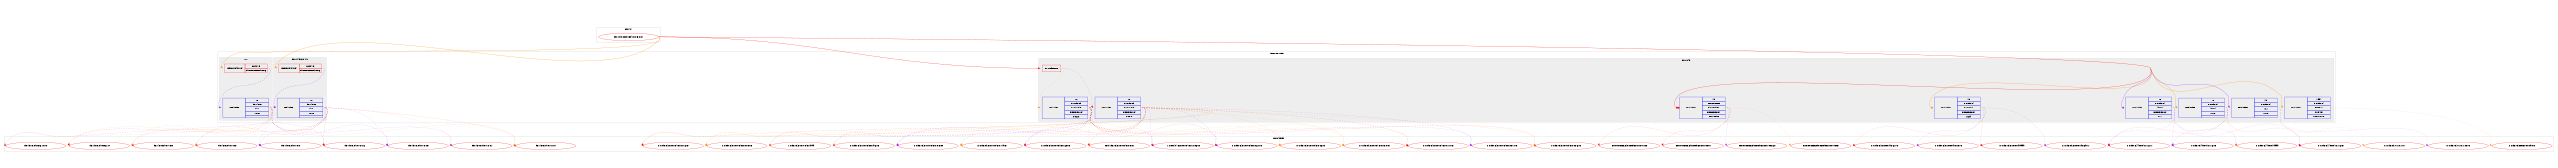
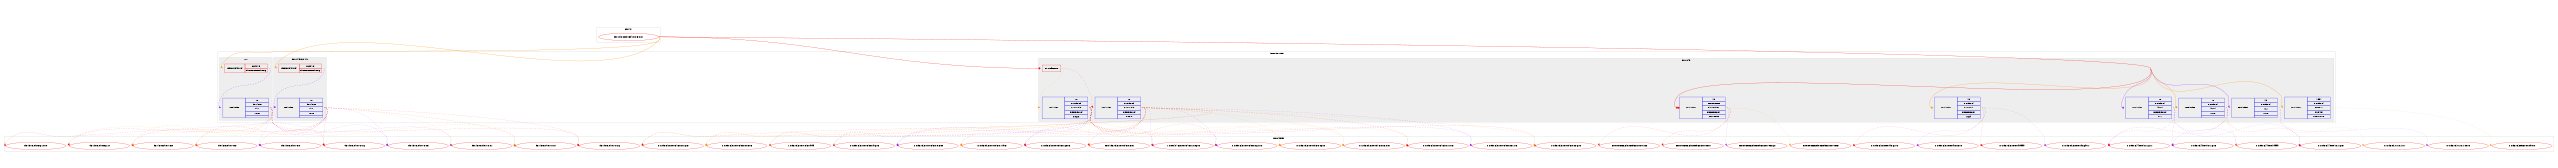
(858, 54) -> (858, 54)
none -> (610, 146)
